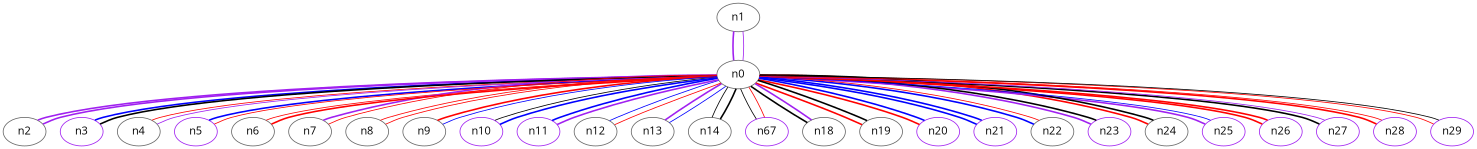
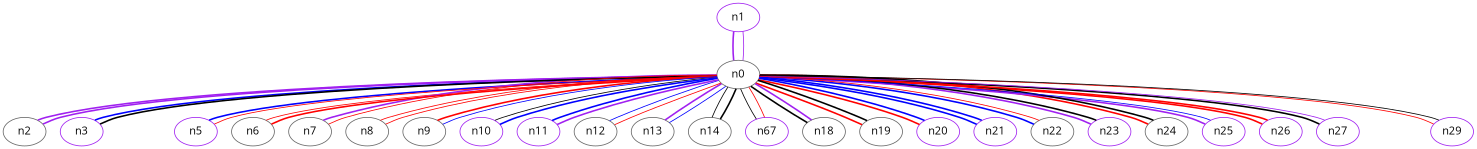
(738, 17) -> (738, 17)
(139, 132) -> none
(1395, 132) -> none
